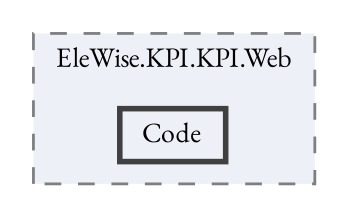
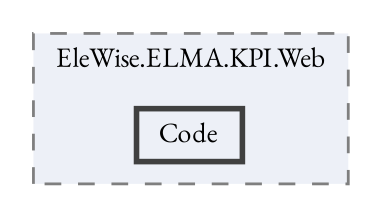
(174, 60) -> (191, 60)
